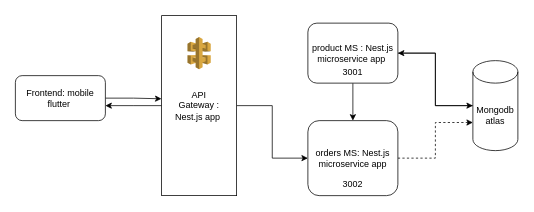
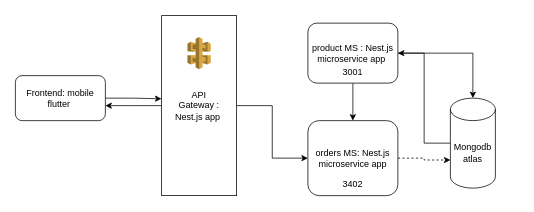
(495, 105) -> (473, 143)
(353, 184) -> (353, 184)
